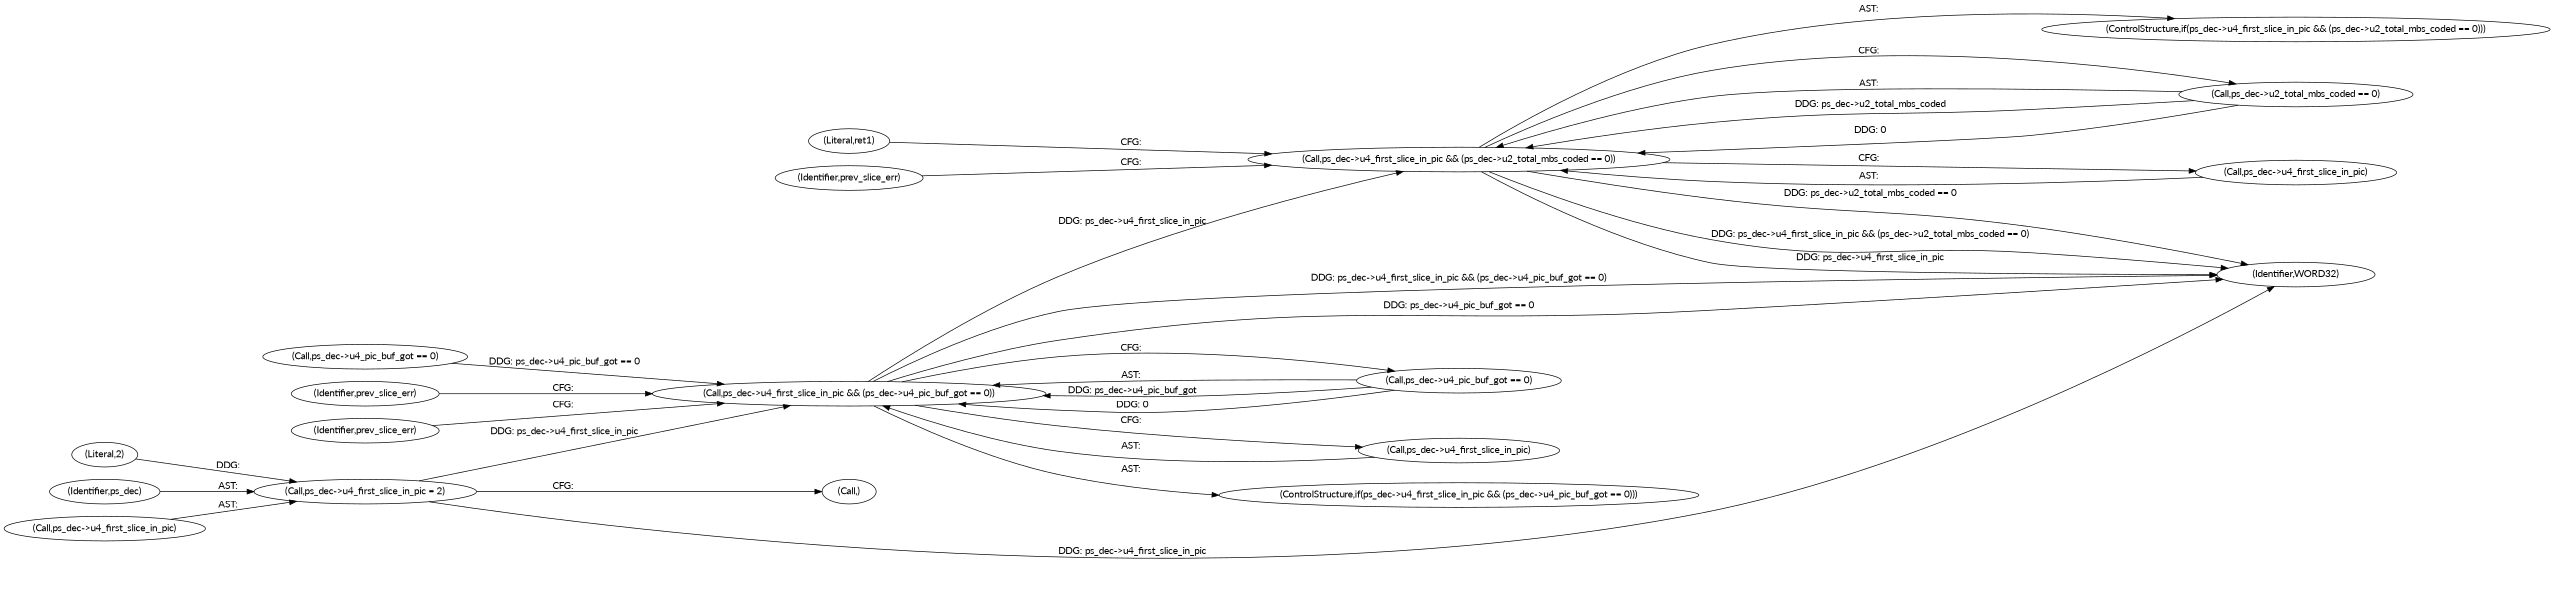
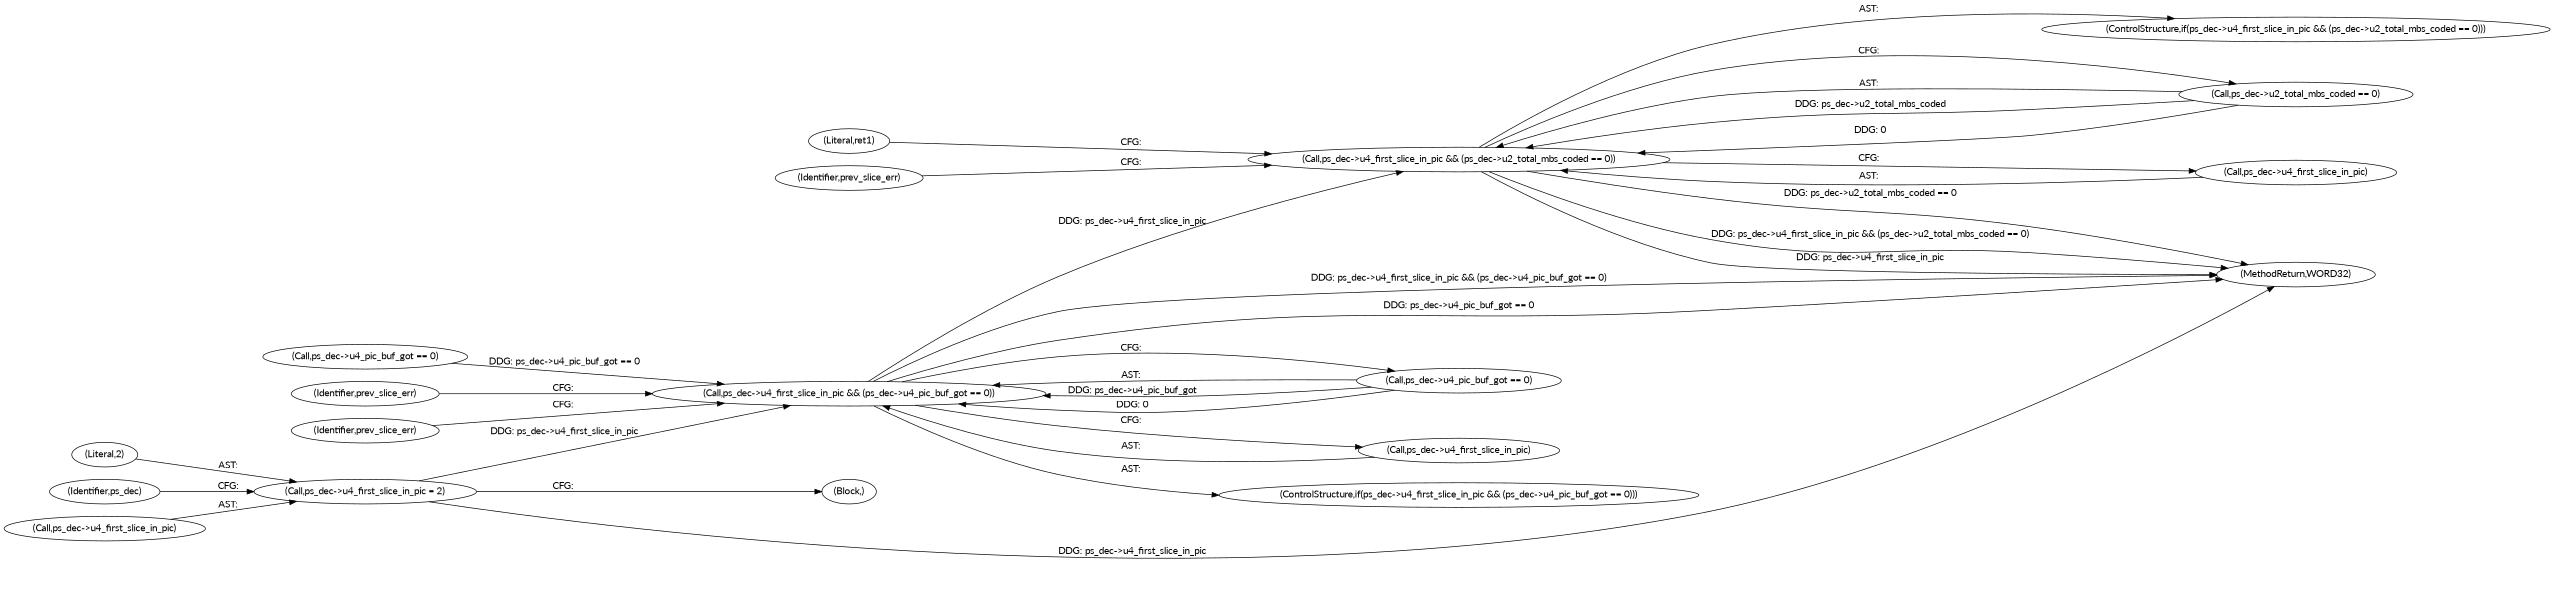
(2296, 275) -> (2296, 275)
(230, 466) -> (230, 466)
(230, 486) -> (230, 486)
(849, 492) -> (849, 492)
